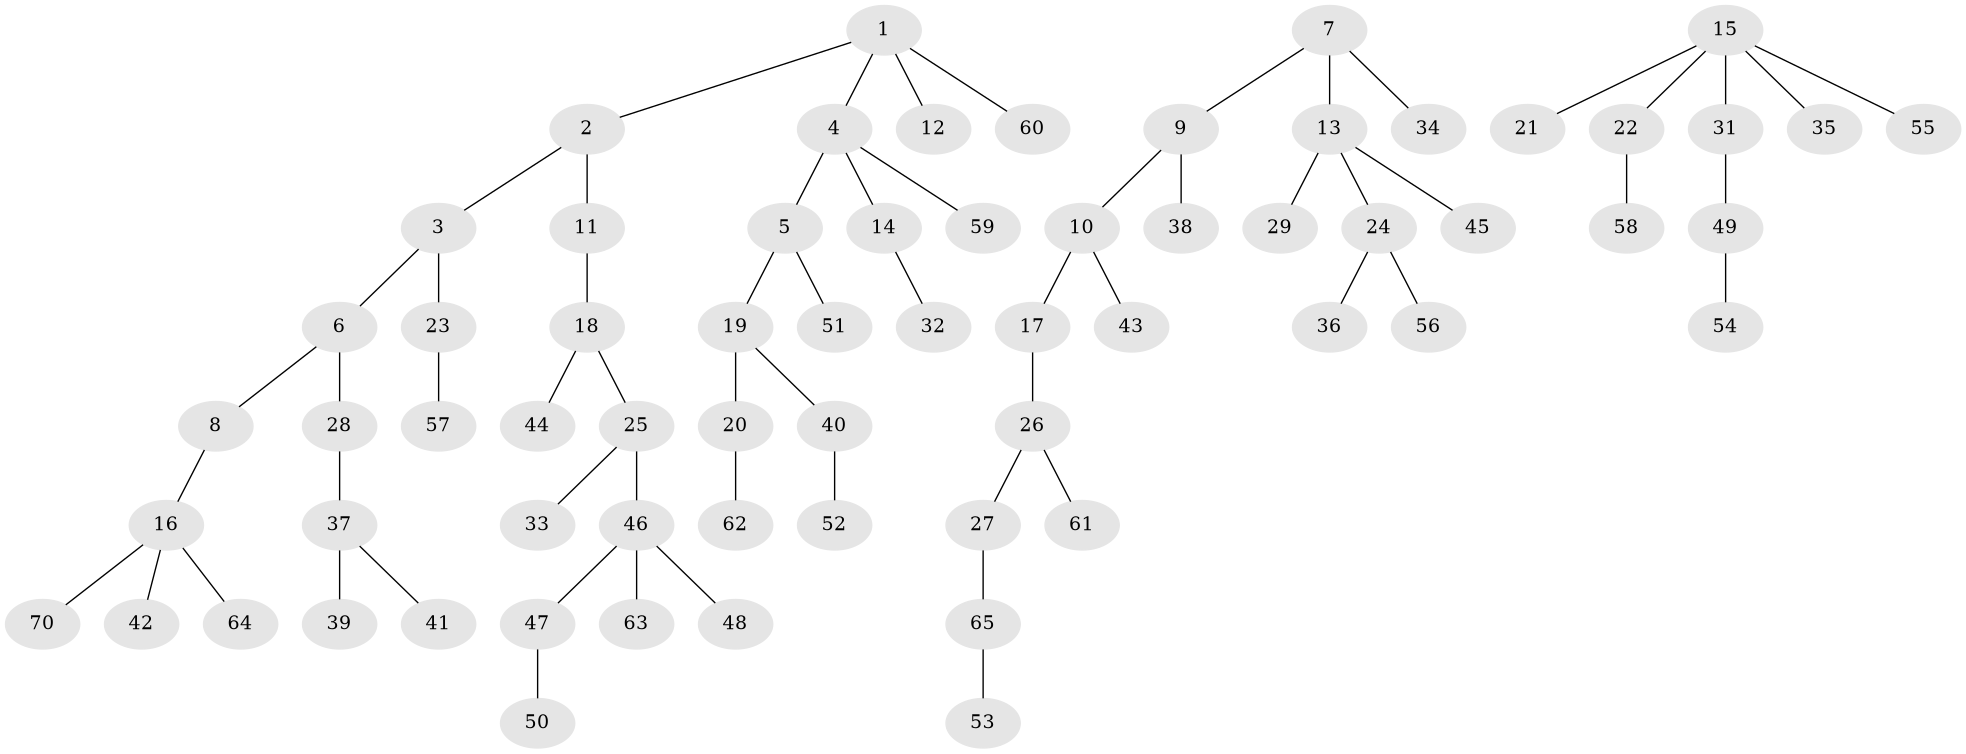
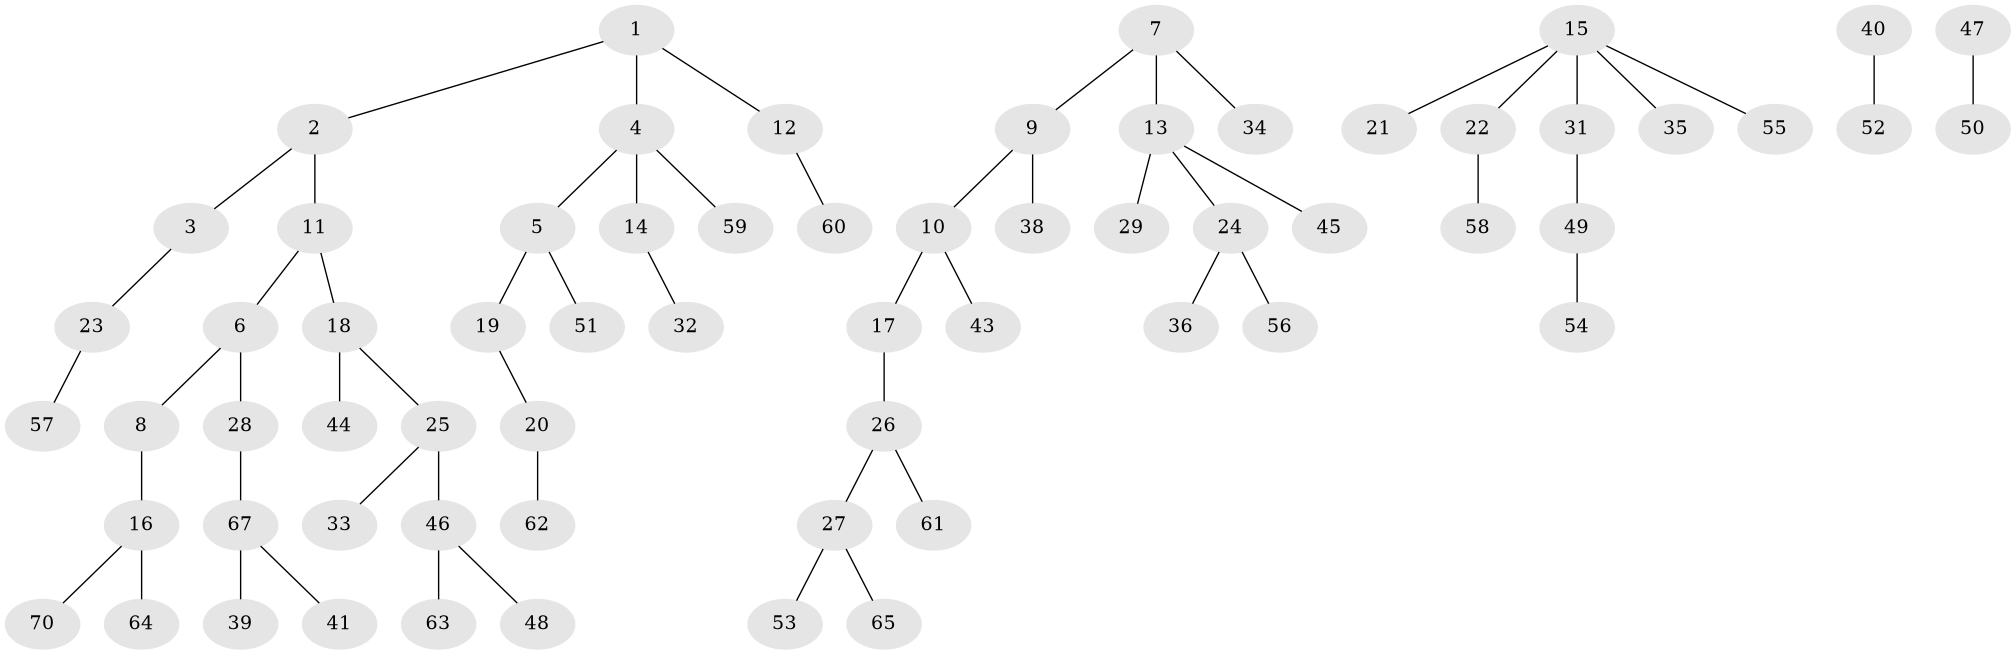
(959, 80) -> (810, 179)
(389, 278) -> (278, 278)
(785, 377) -> none
(340, 525) -> (241, 525)
(587, 575) -> none
(142, 624) -> none
(983, 674) -> (810, 575)
